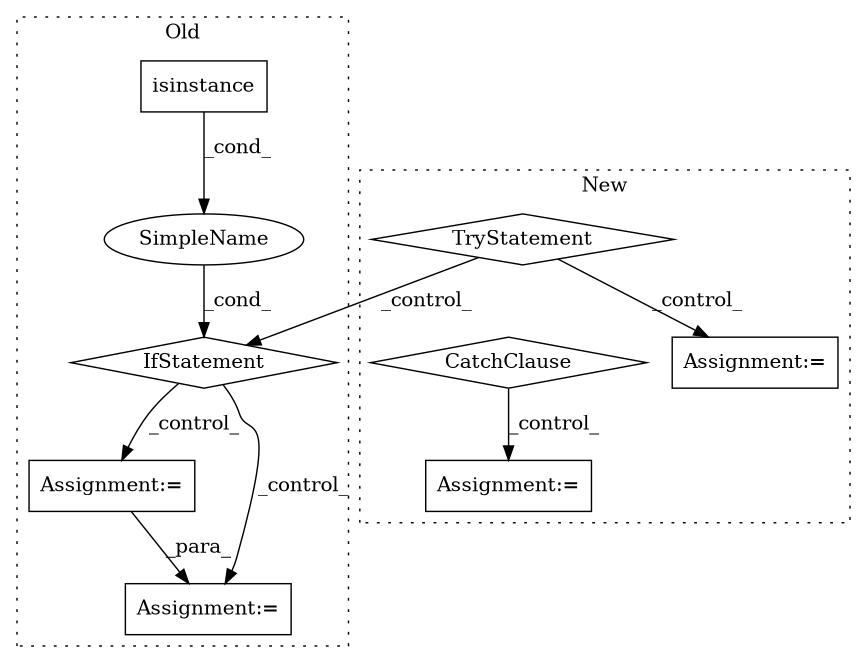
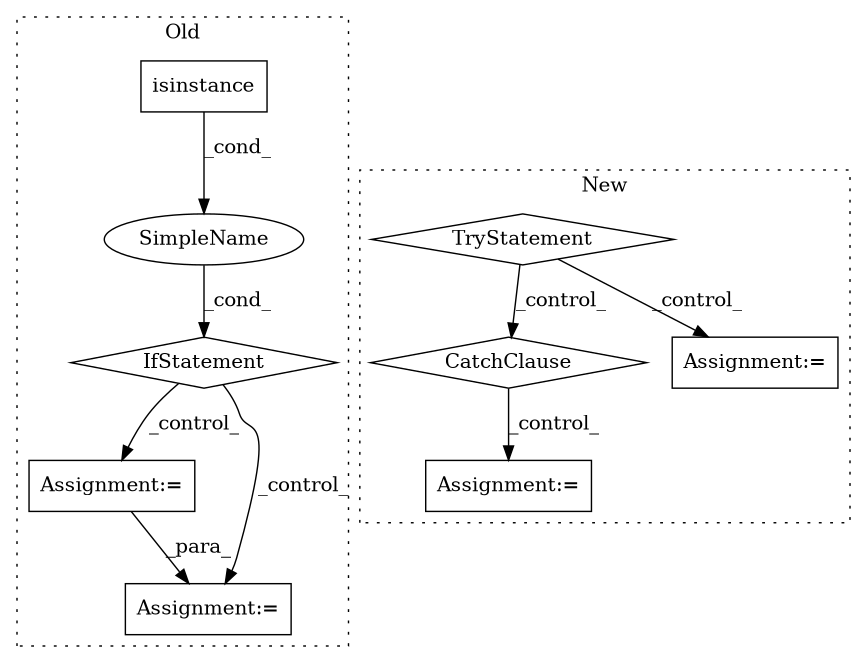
(369, 299) -> (517, 294)
